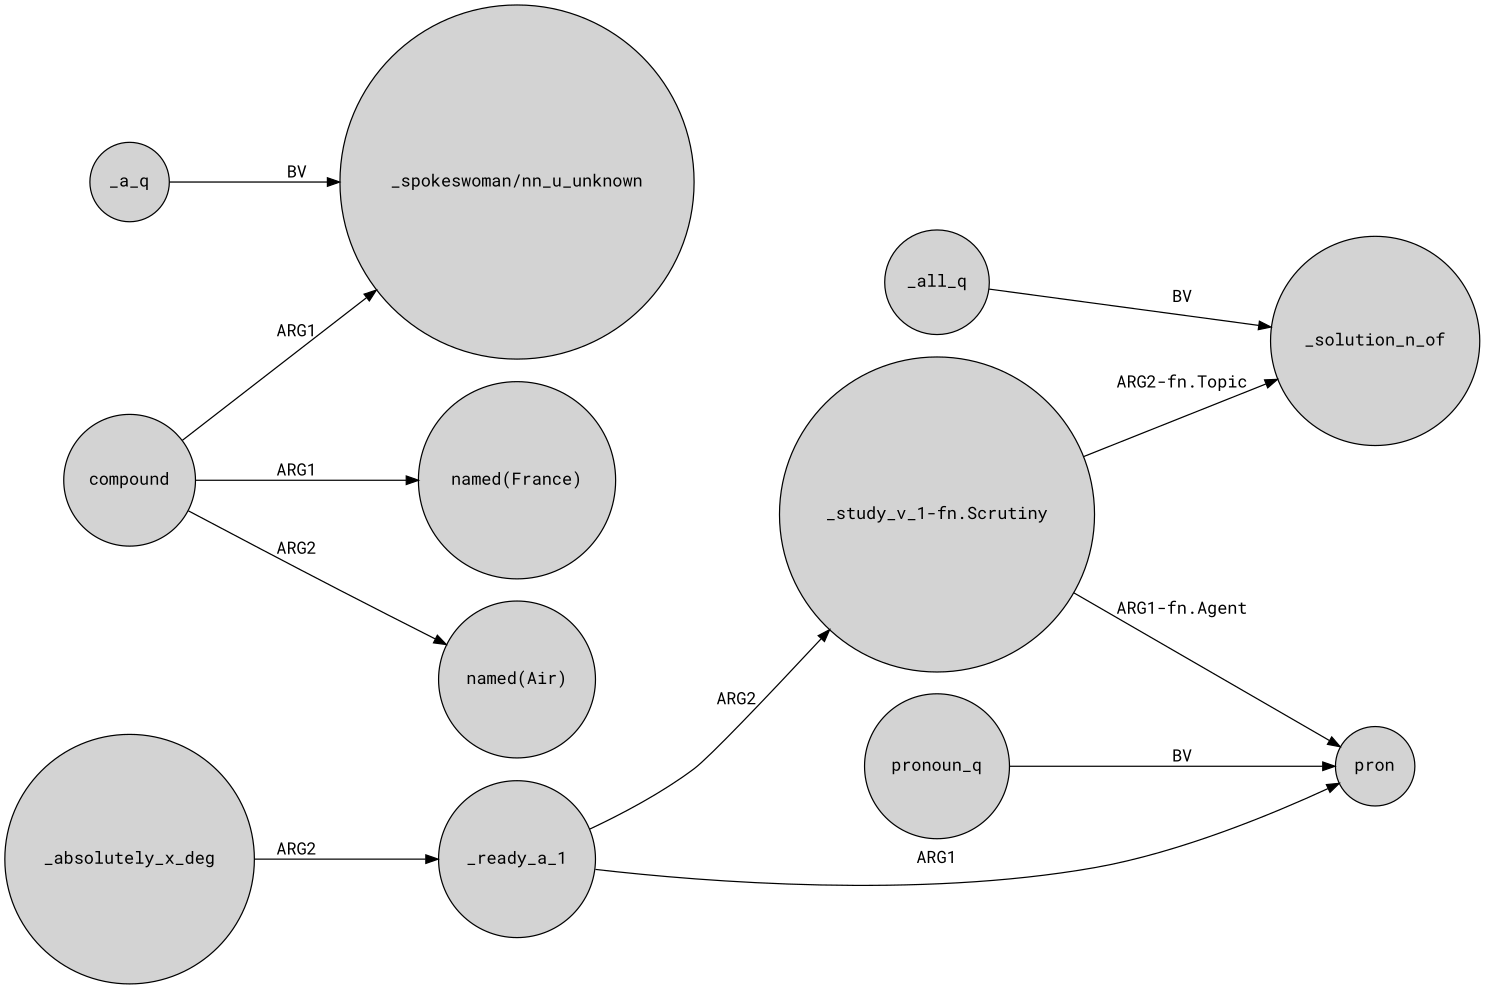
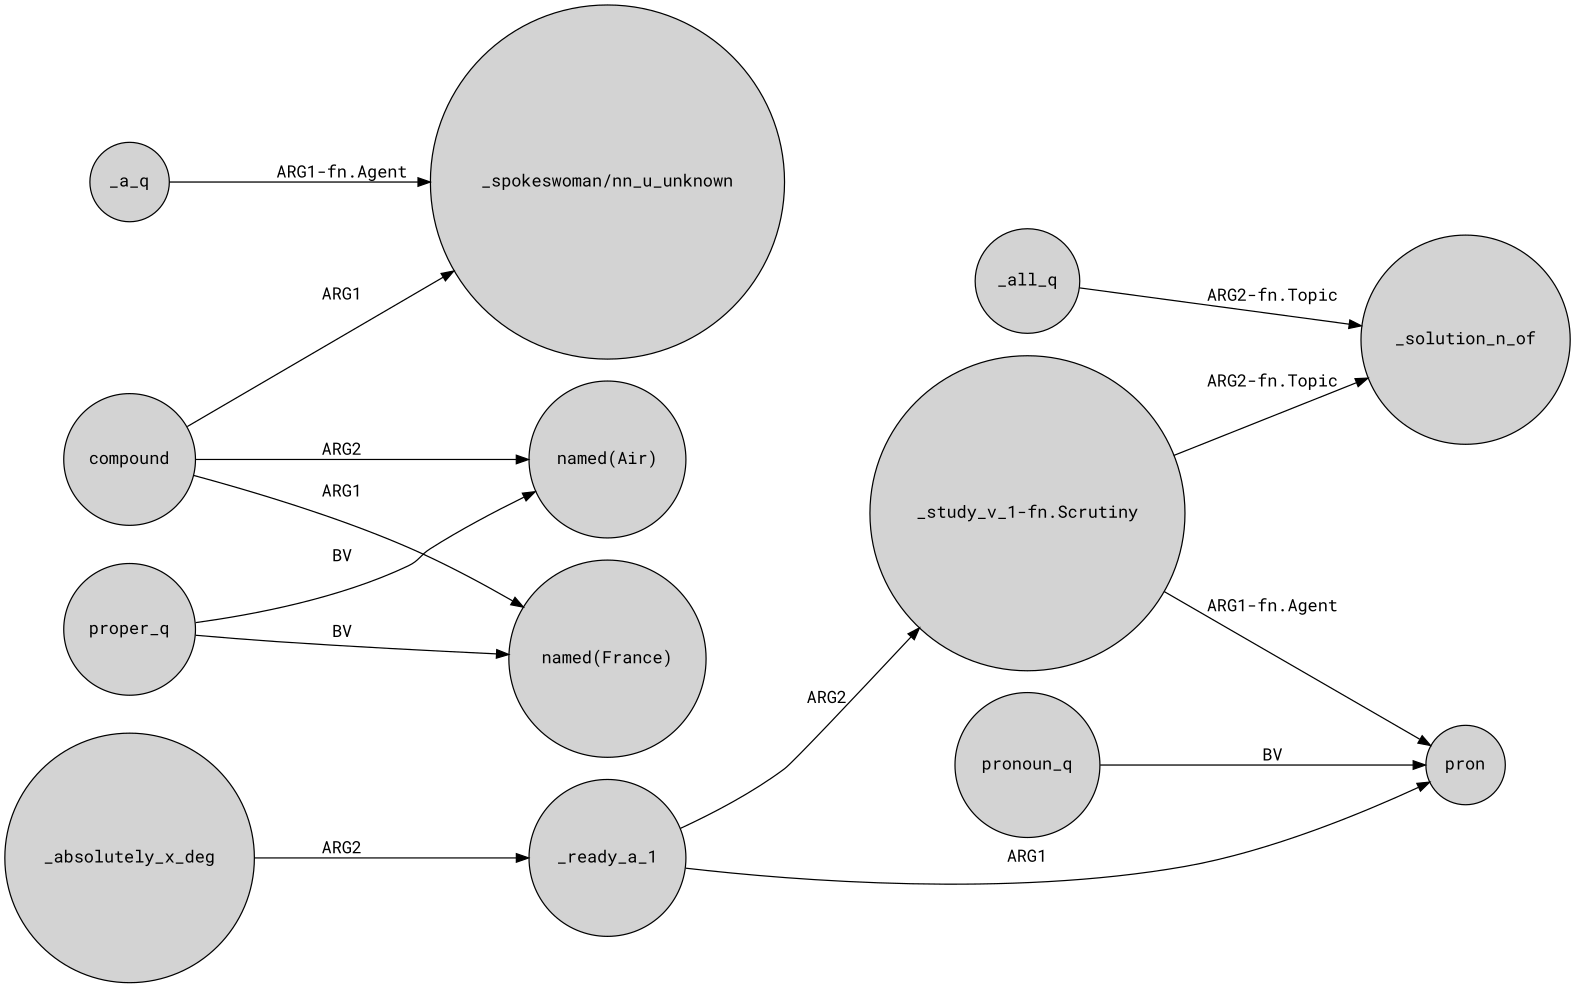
(297, 173) -> (342, 173)
(1182, 298) -> (1273, 296)
none -> (130, 629)
